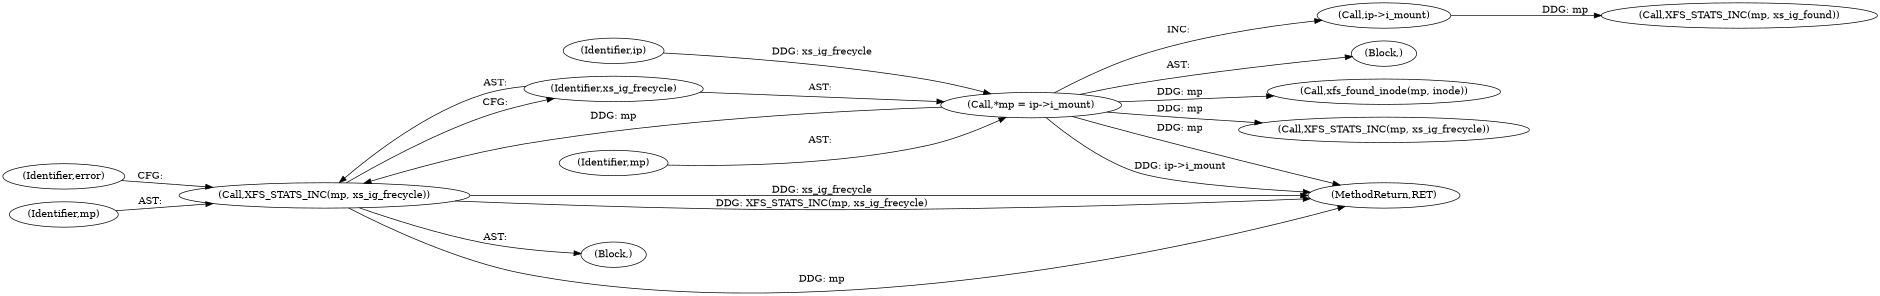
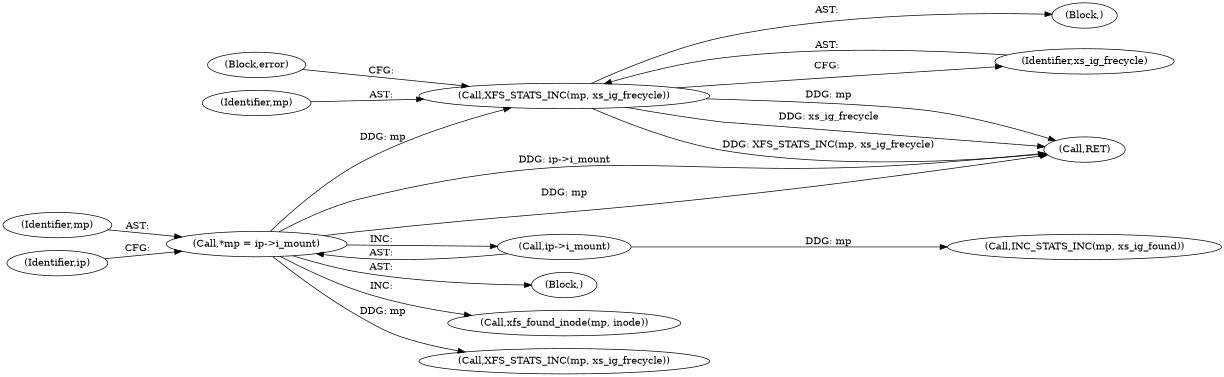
(1739, 16) -> (1085, 247)
(822, 52) -> (139, 249)
(1180, 92) -> (383, 286)
(818, 97) -> (416, 259)
(64, 176) -> (257, 65)
(1384, 195) -> (1085, 150)
